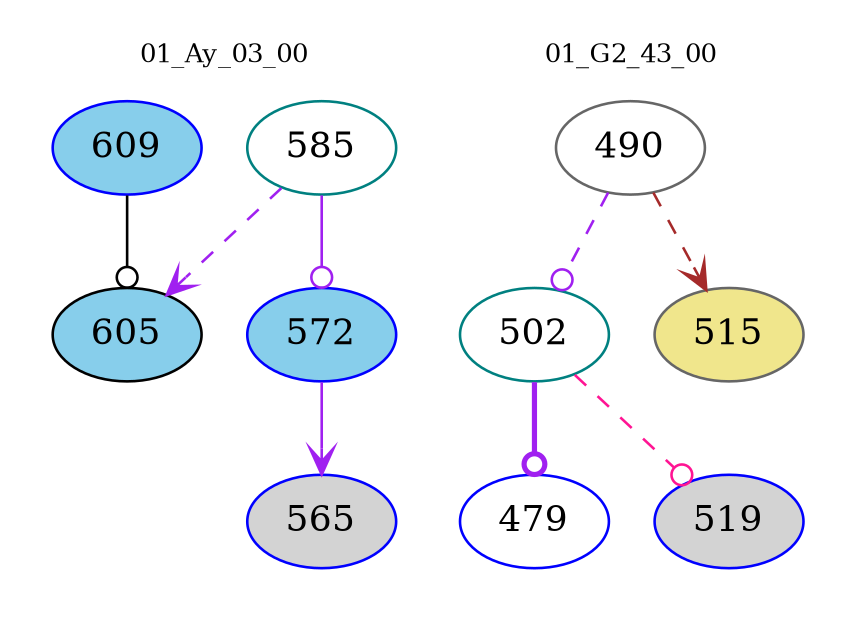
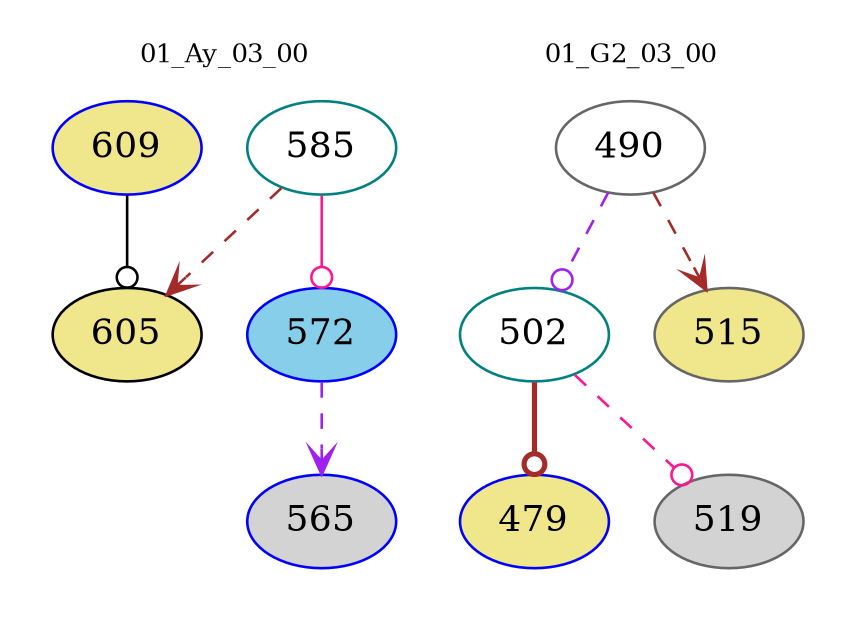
(632, 56) -> (632, 56)
(127, 148) -> (127, 148)
(322, 231) -> (322, 231)
(234, 233) -> (234, 233)
(127, 335) -> (127, 335)
(322, 415) -> (322, 415)
(534, 418) -> (534, 418)
(534, 521) -> (534, 521)
(729, 521) -> (729, 521)
